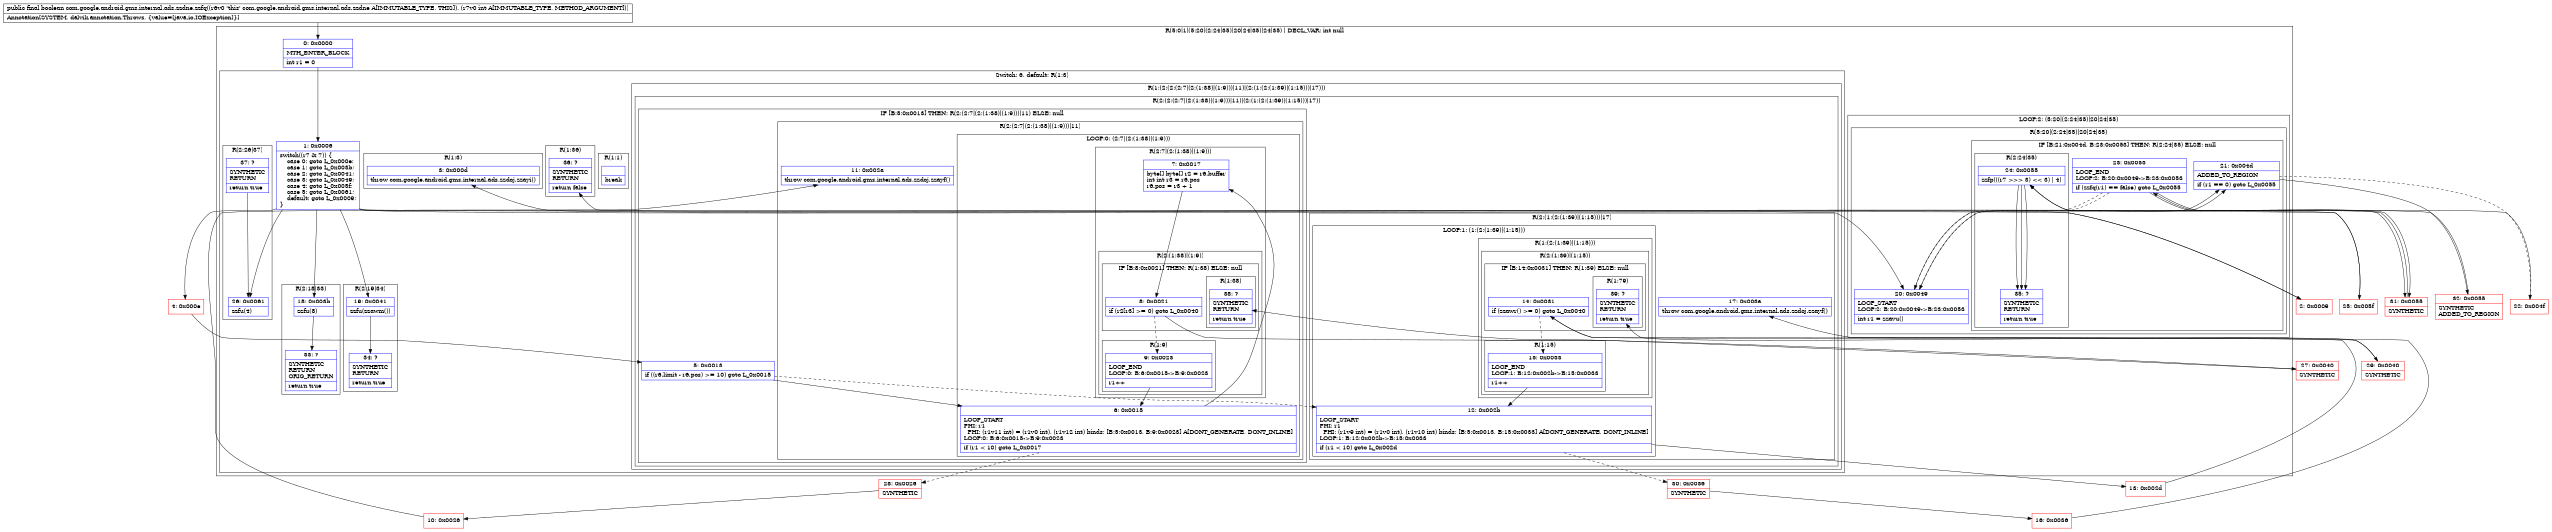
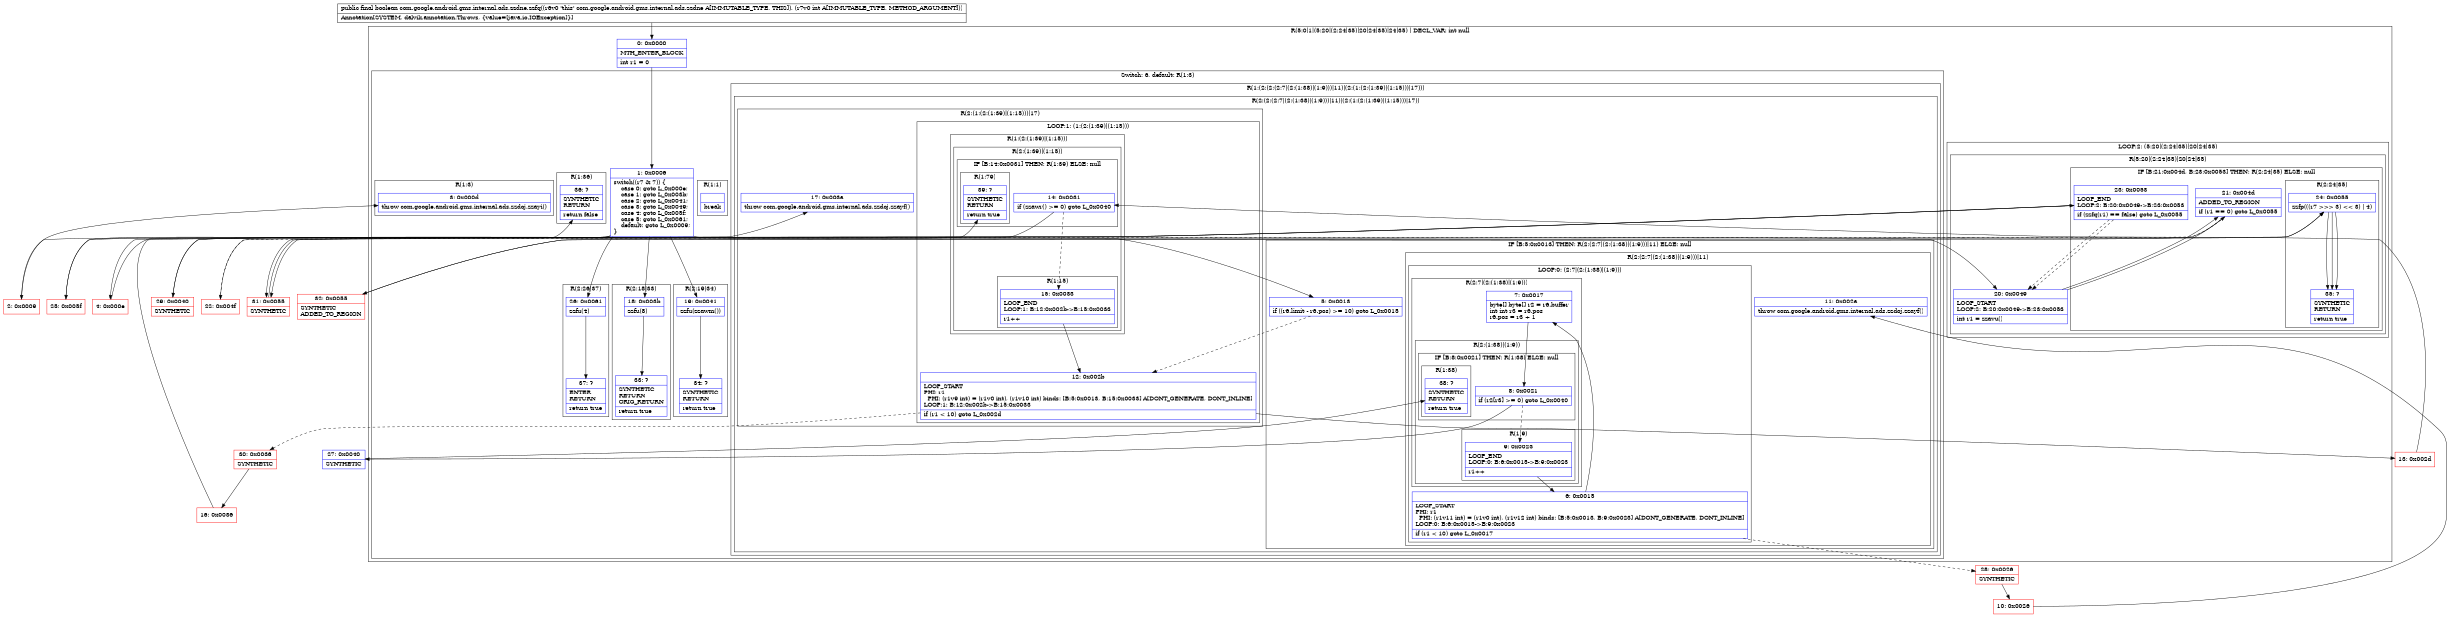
(247, 172) -> (580, 393)
(248, 243) -> (586, 345)
(2317, 371) -> (344, 460)
(866, 393) -> none
